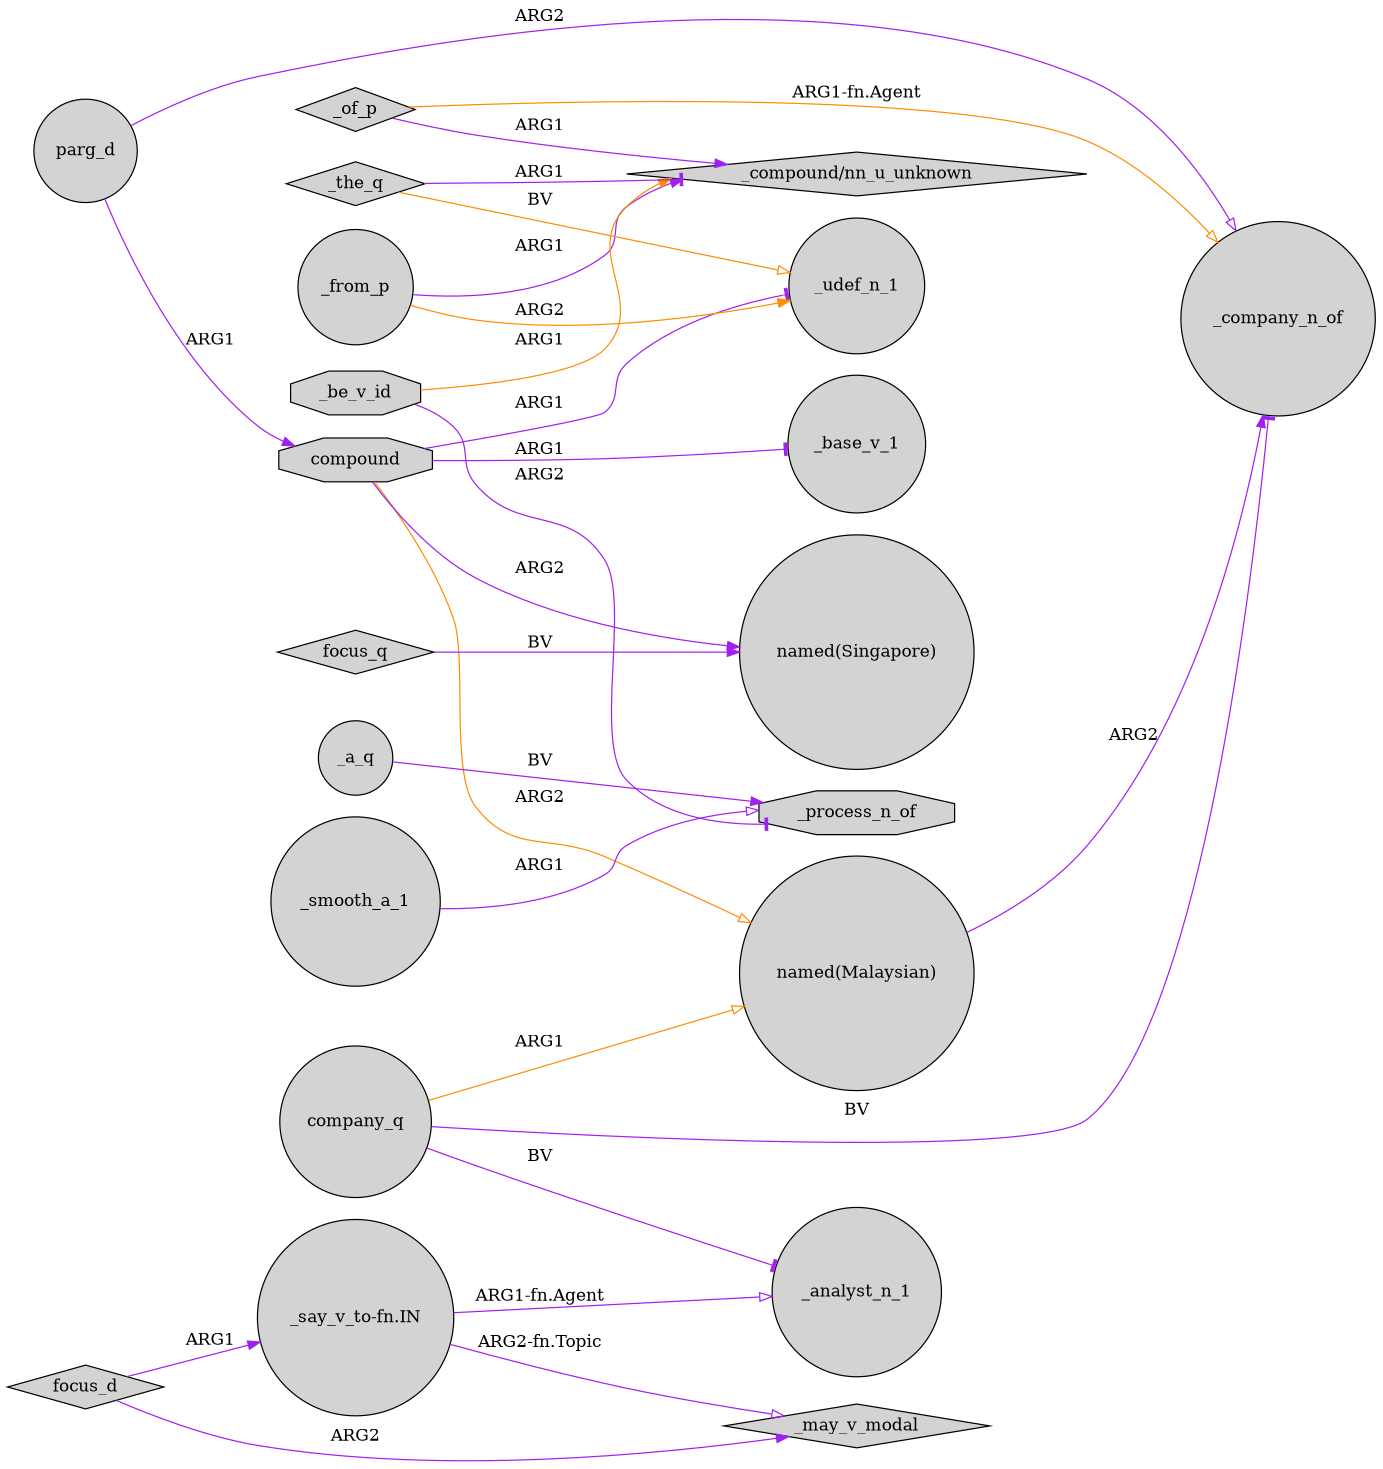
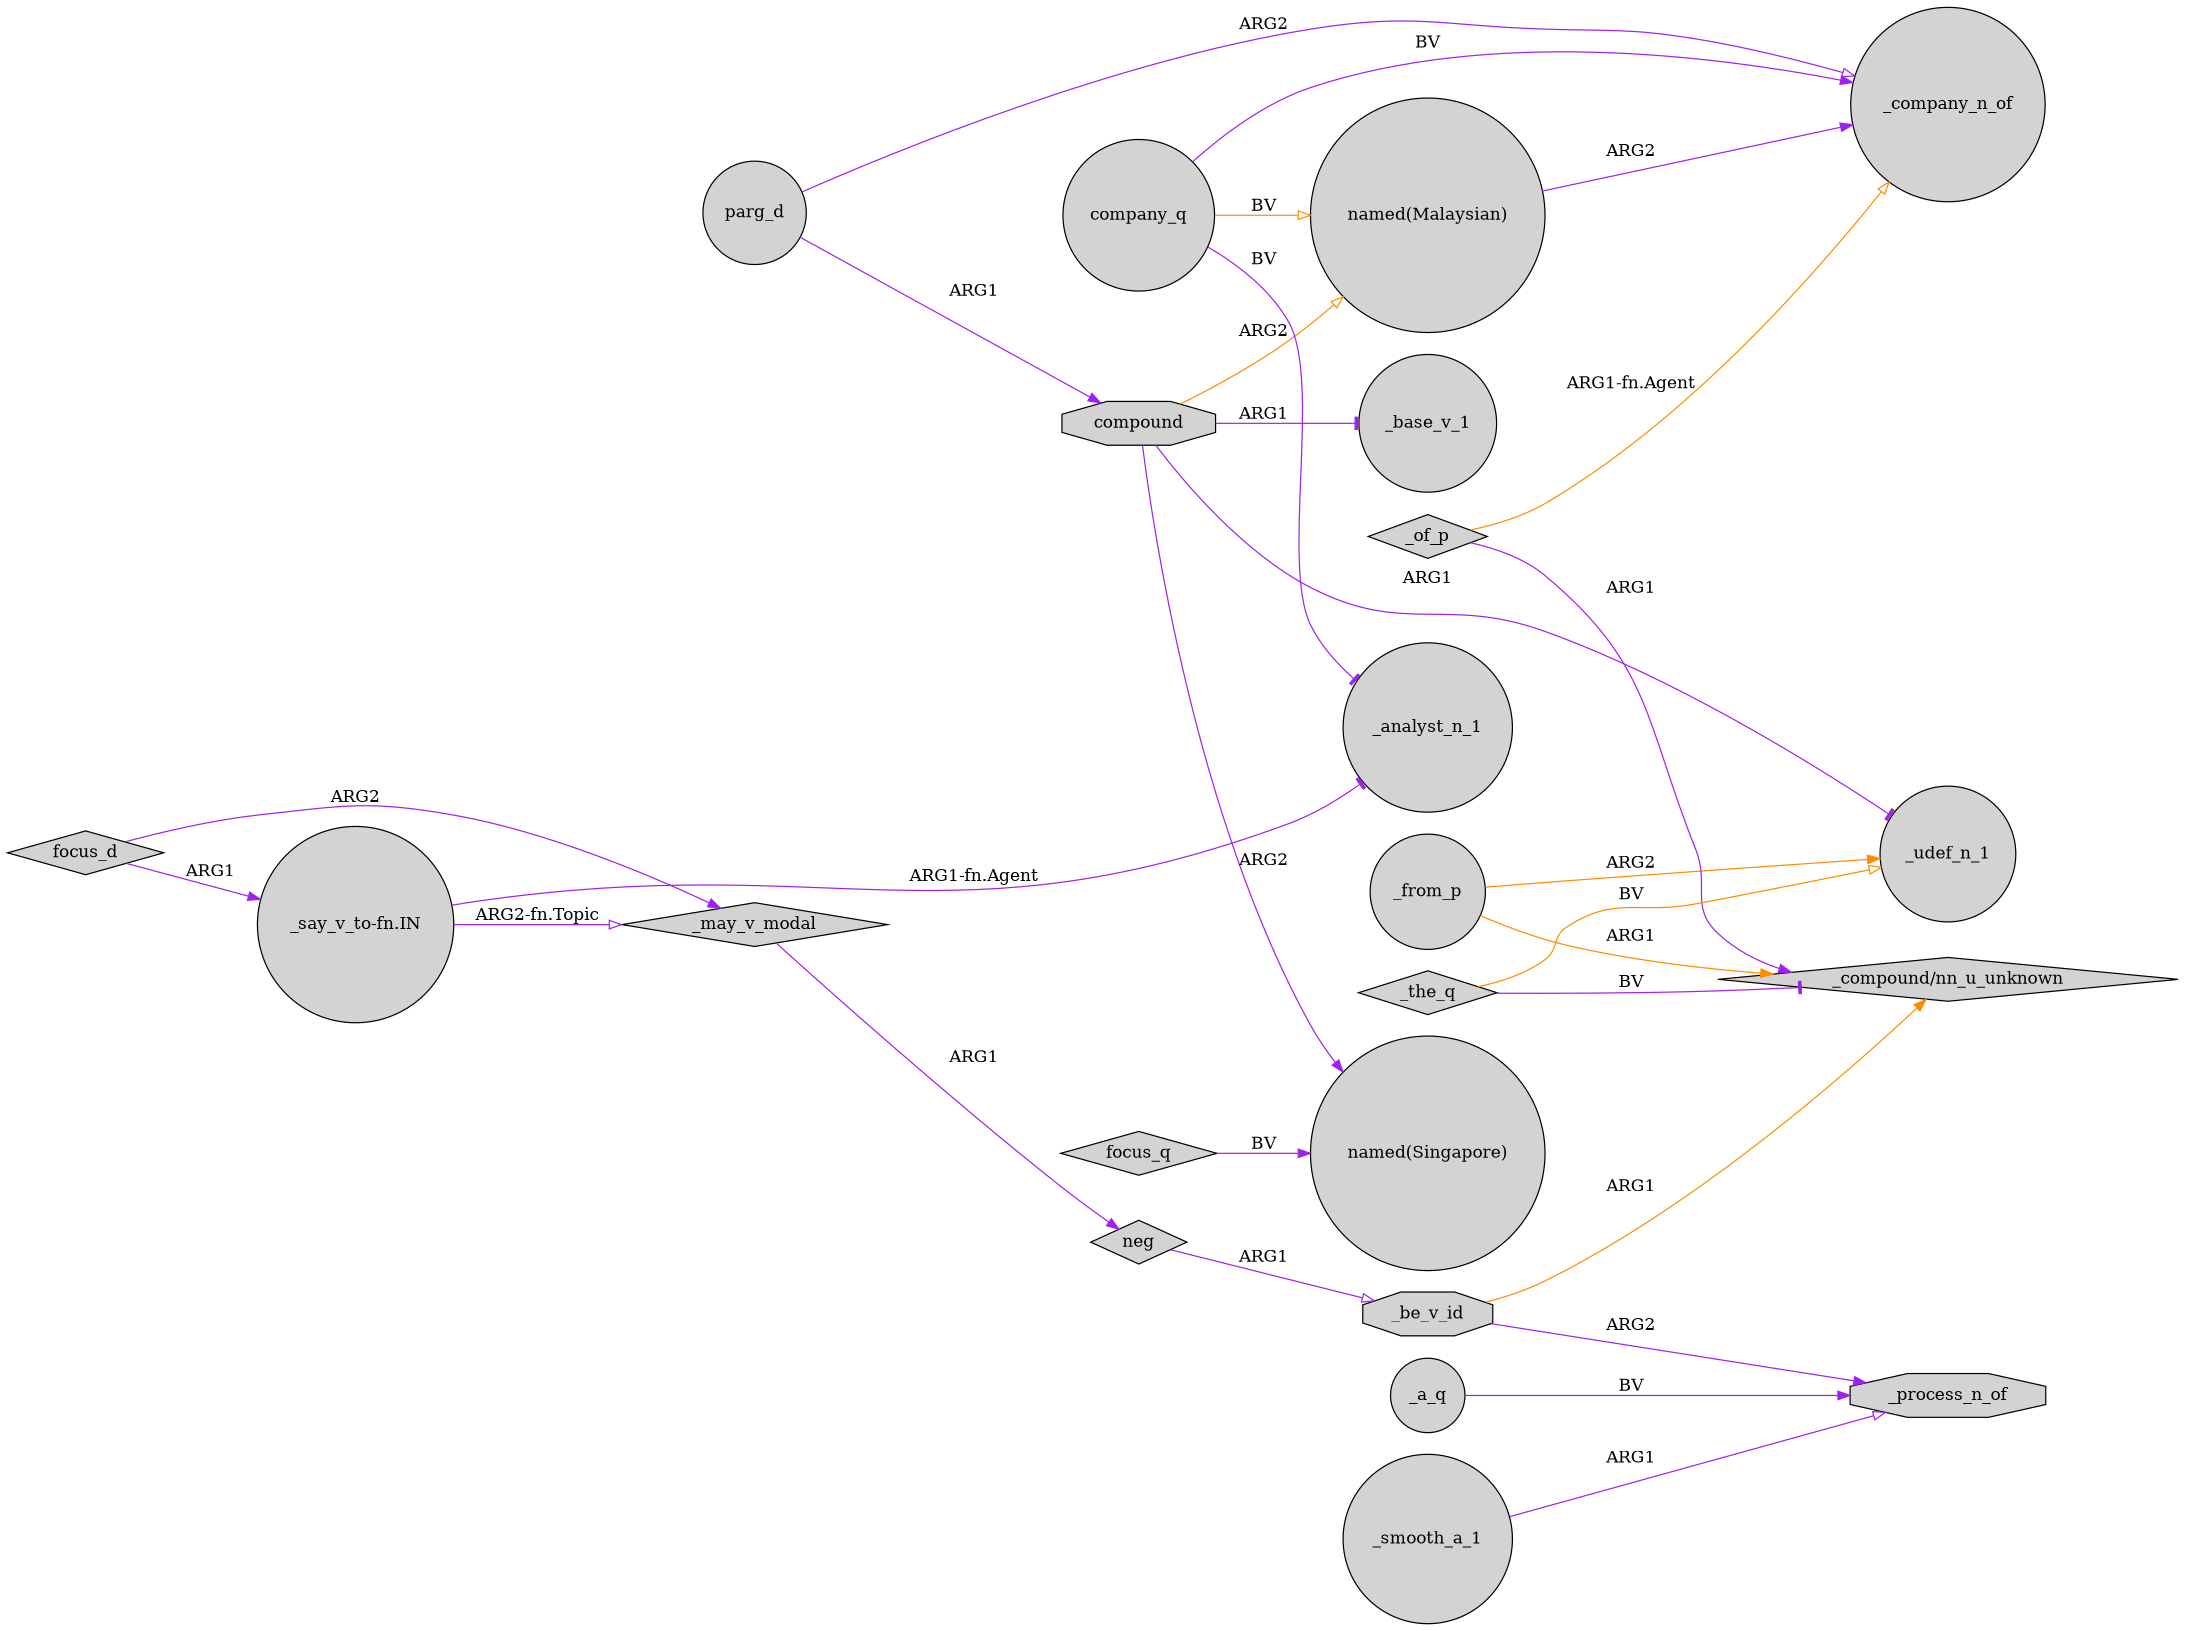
(540, 172) -> (1631, 982)
(564, 277) -> (1618, 956)
(614, 613) -> (1672, 1352)
(540, 1042) -> (1264, 206)
(1110, 1092) -> (1505, 54)
none -> (1139, 1242)
(606, 1305) -> (913, 890)
